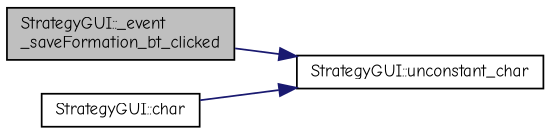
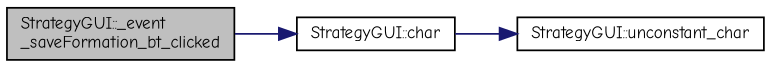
(257, 51) -> (257, 34)
